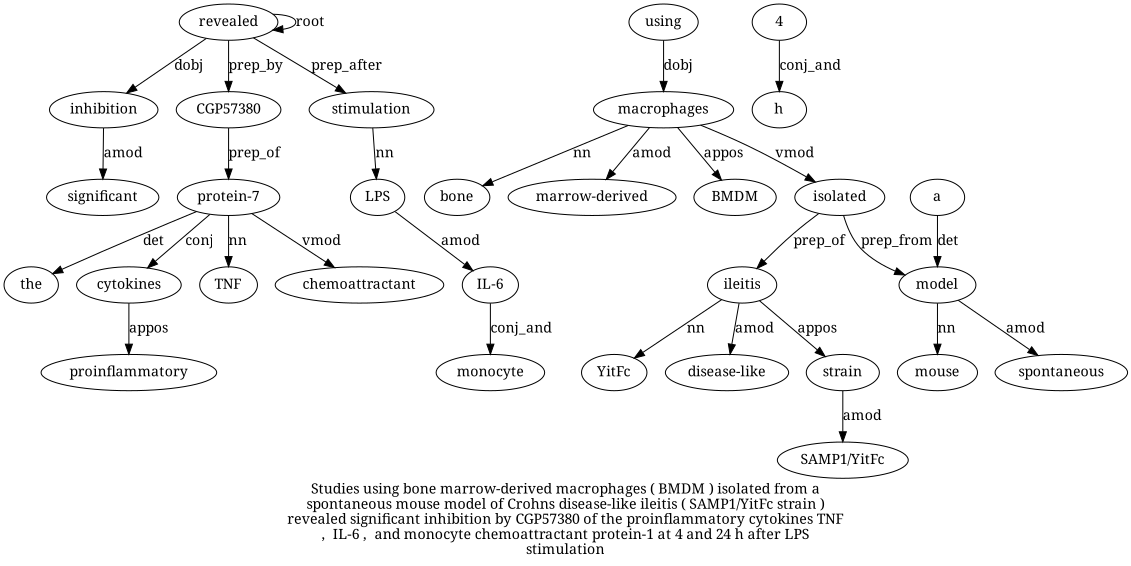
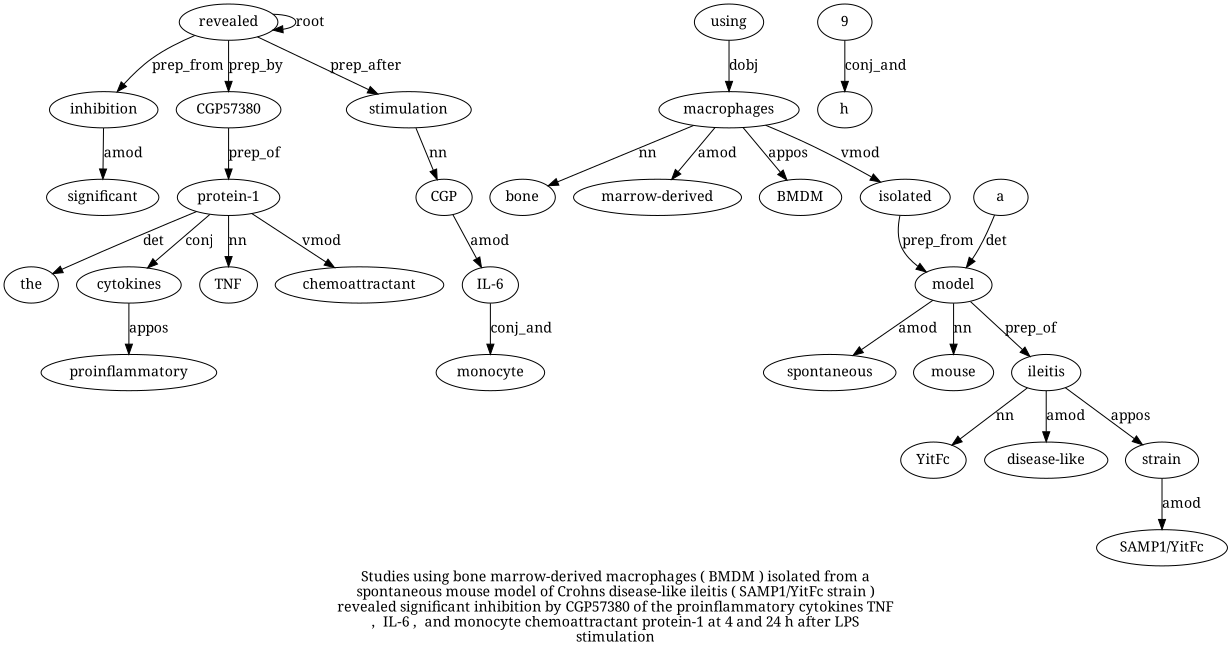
(779, 22) -> (845, 22)
(189, 66) -> (188, 66)
(229, 197) -> (229, 197)
(378, 197) -> (444, 197)
(790, 236) -> (997, 326)
